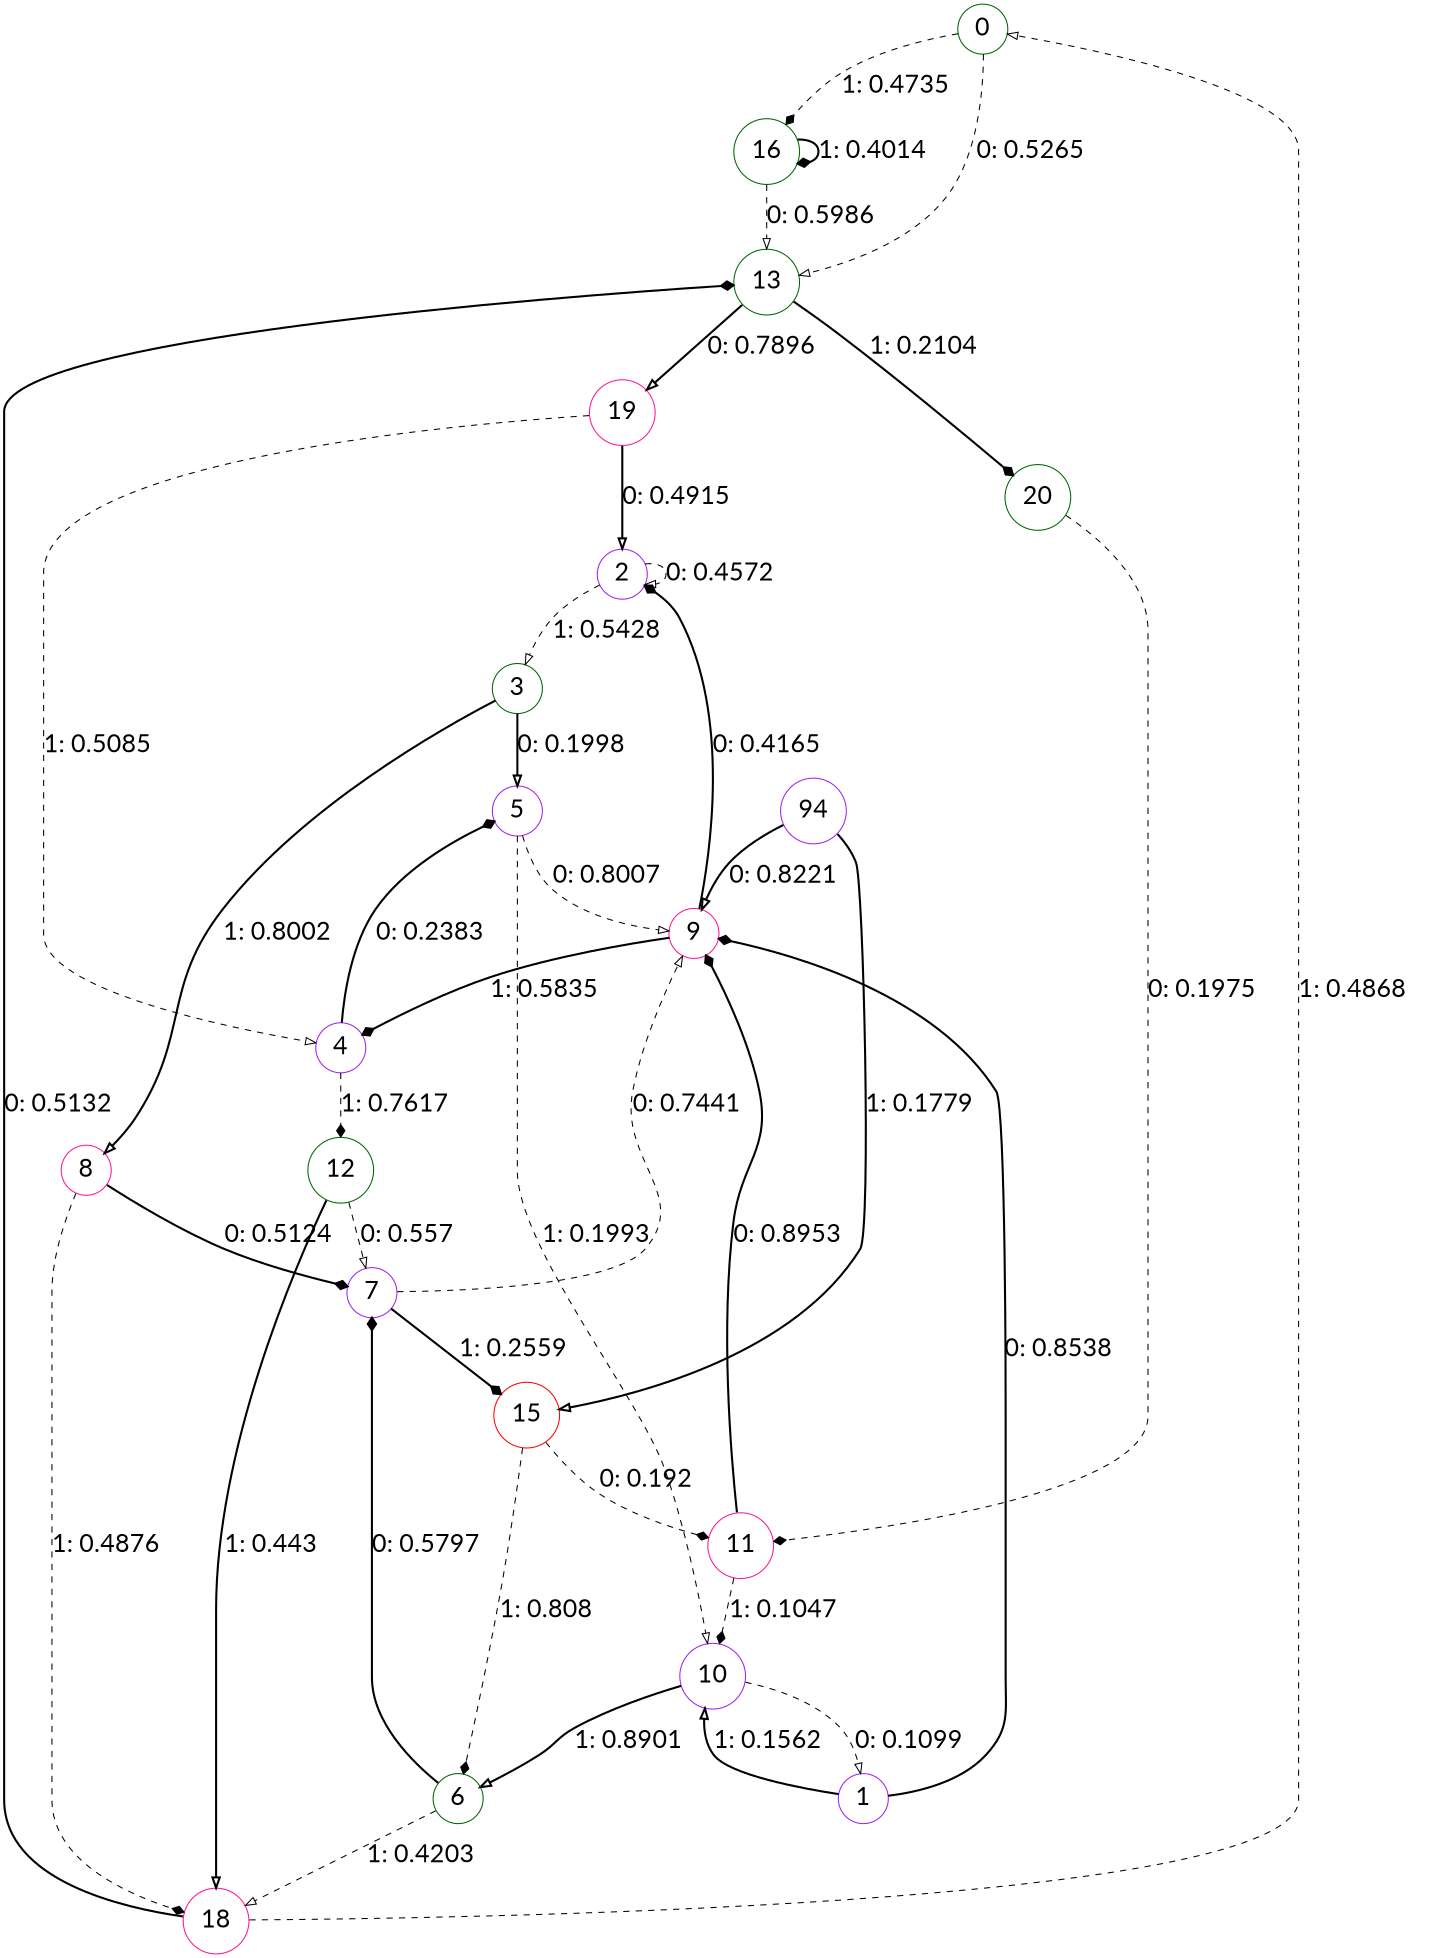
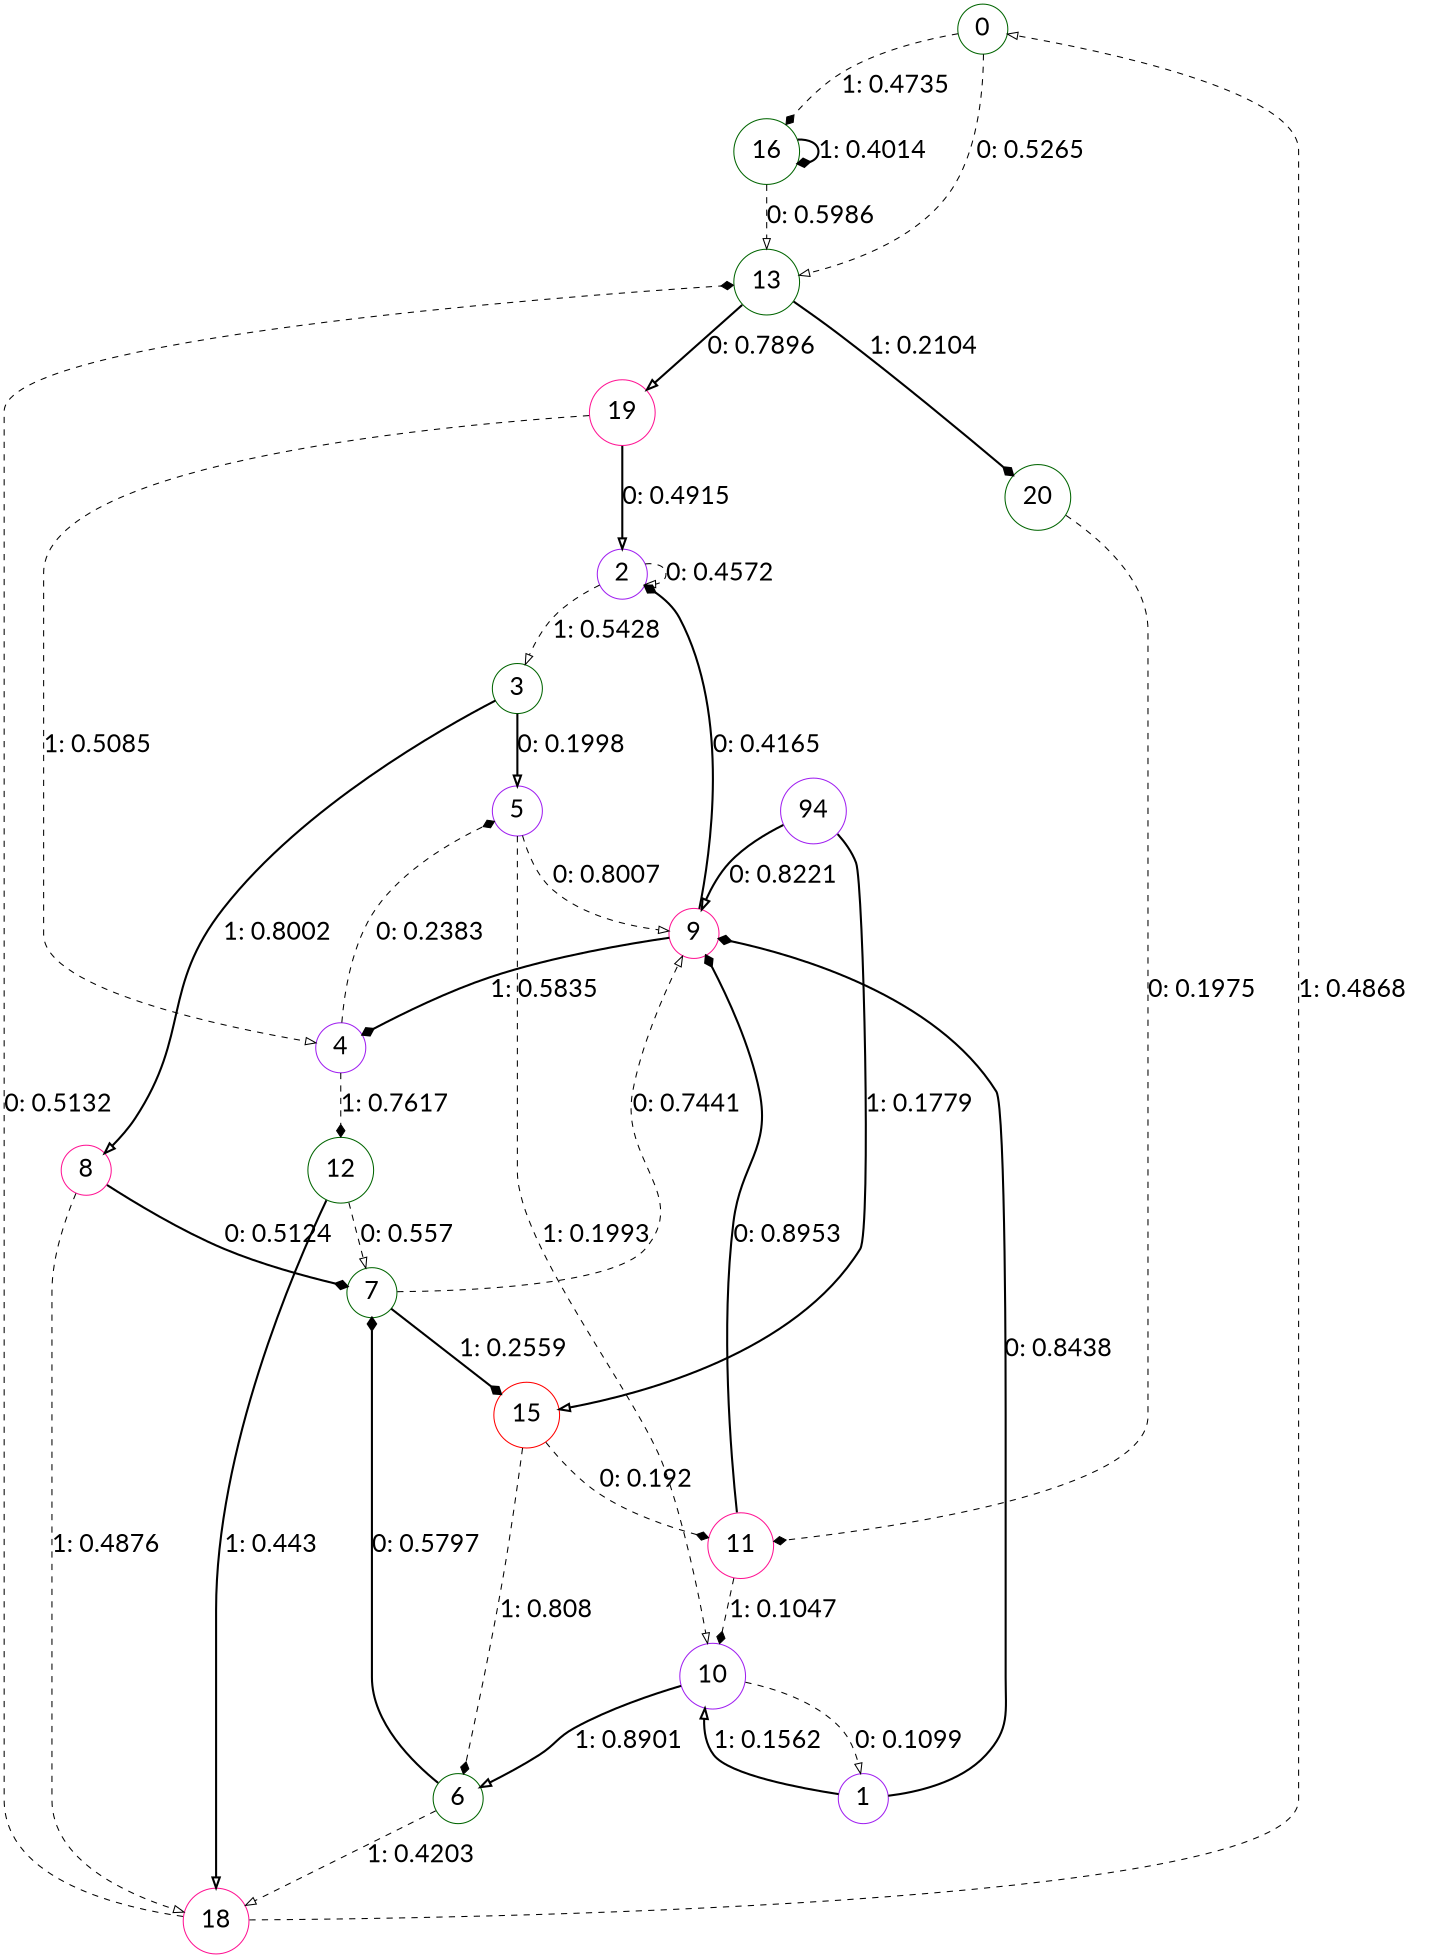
(4, 853) -> (4, 853)
(381, 902) -> (381, 902)
(372, 1293) -> (372, 1293)
(1068, 1350) -> (1068, 1350)
(52, 1581) -> (52, 1582)
